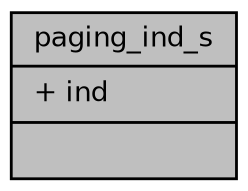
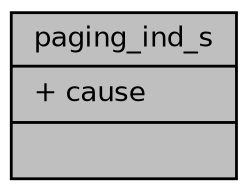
(72, 93) -> (90, 93)
